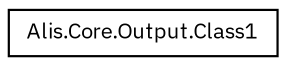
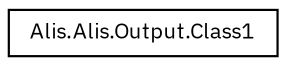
(143, 33) -> (143, 33)
